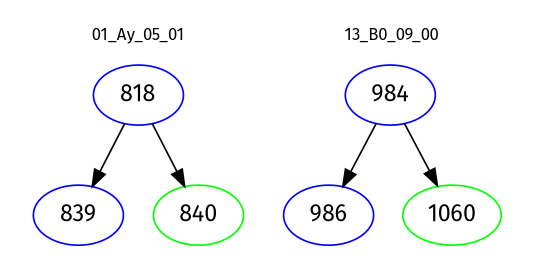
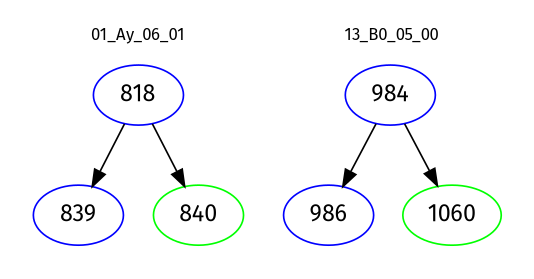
(138, 36) -> (138, 36)
(392, 36) -> (392, 36)
